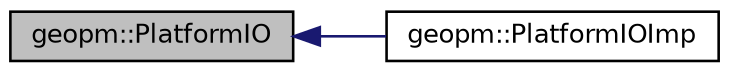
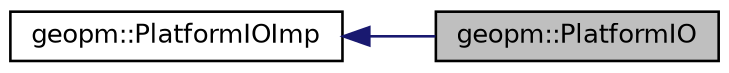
(353, 36) -> (402, 36)
